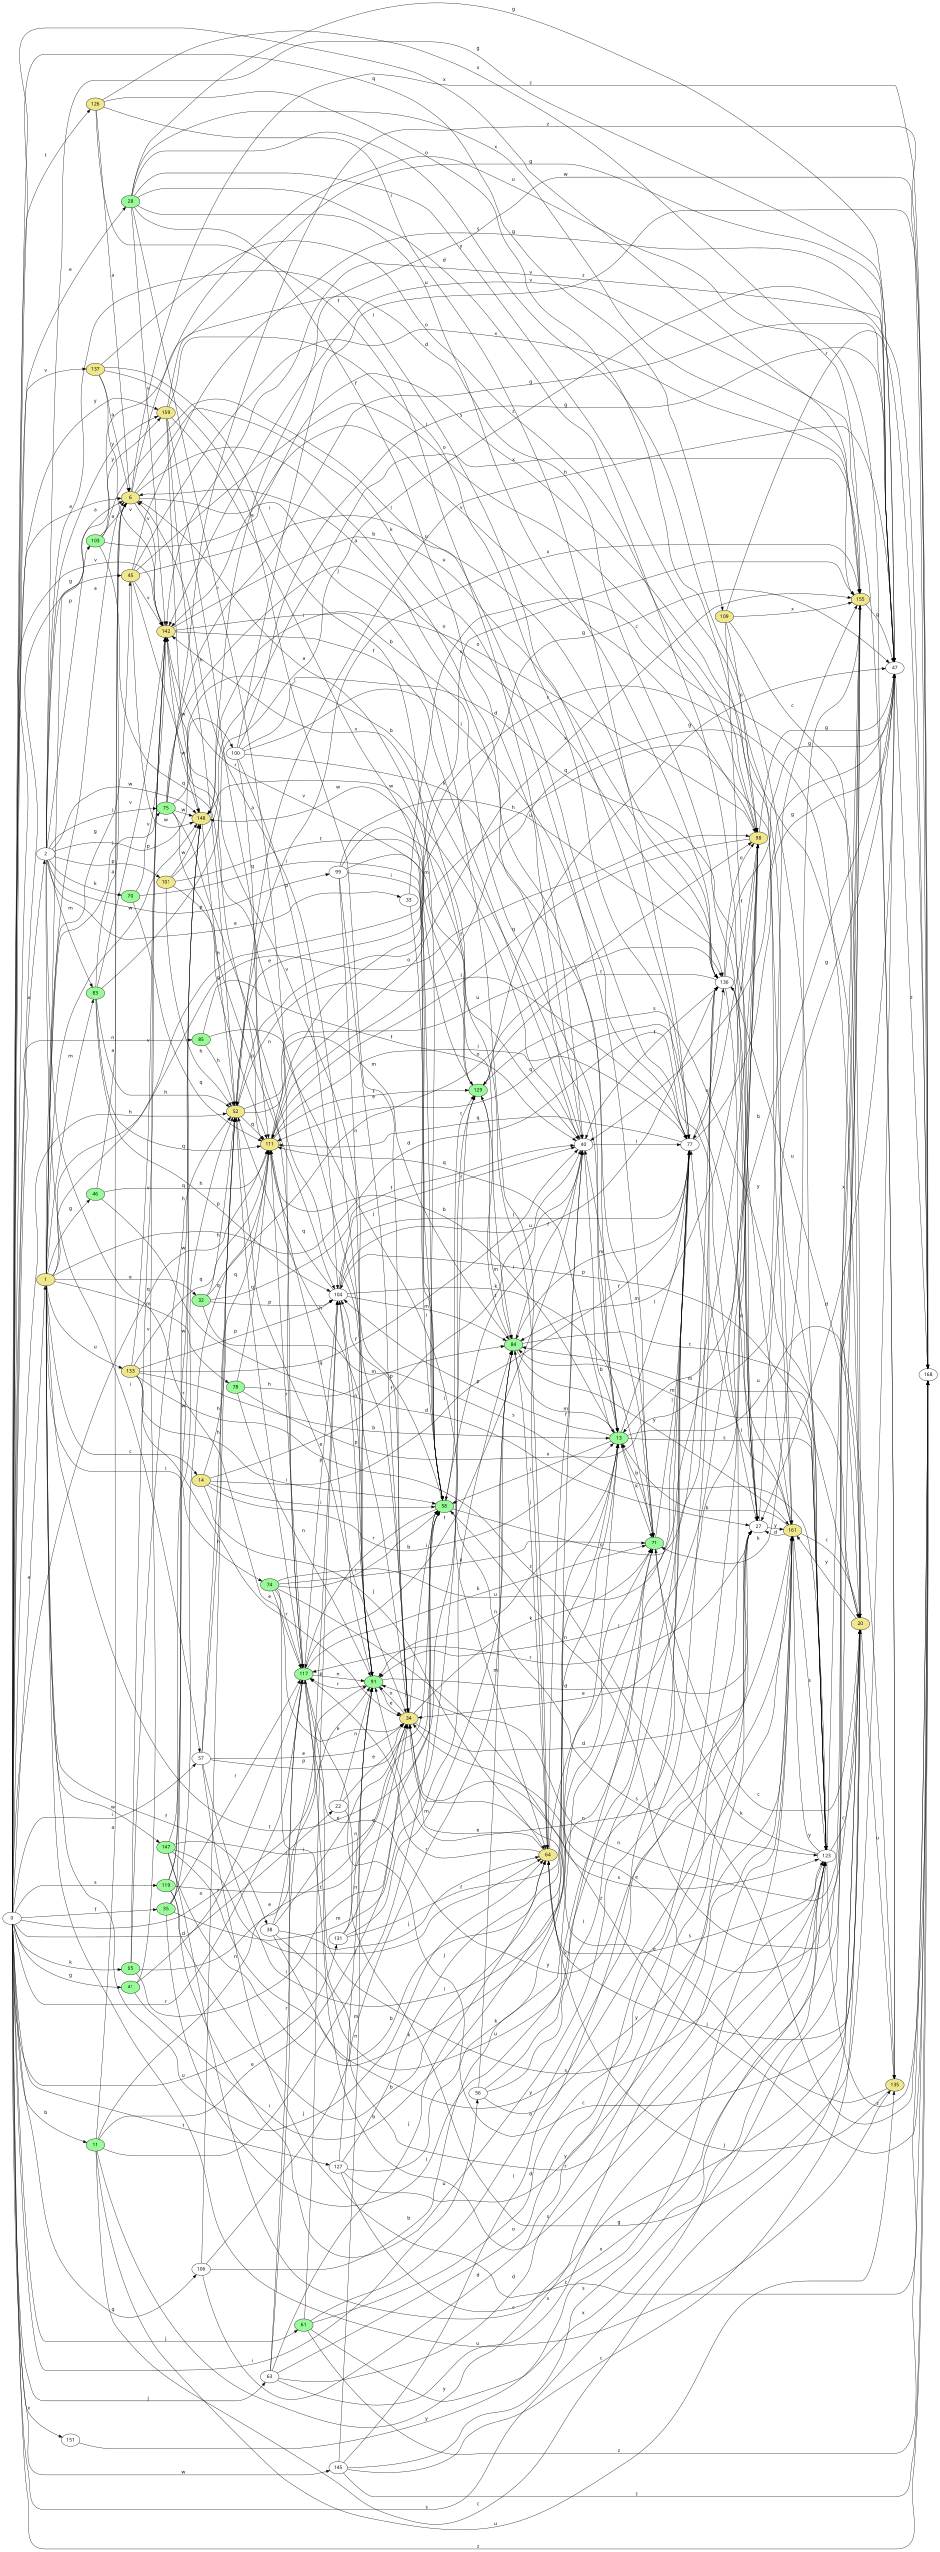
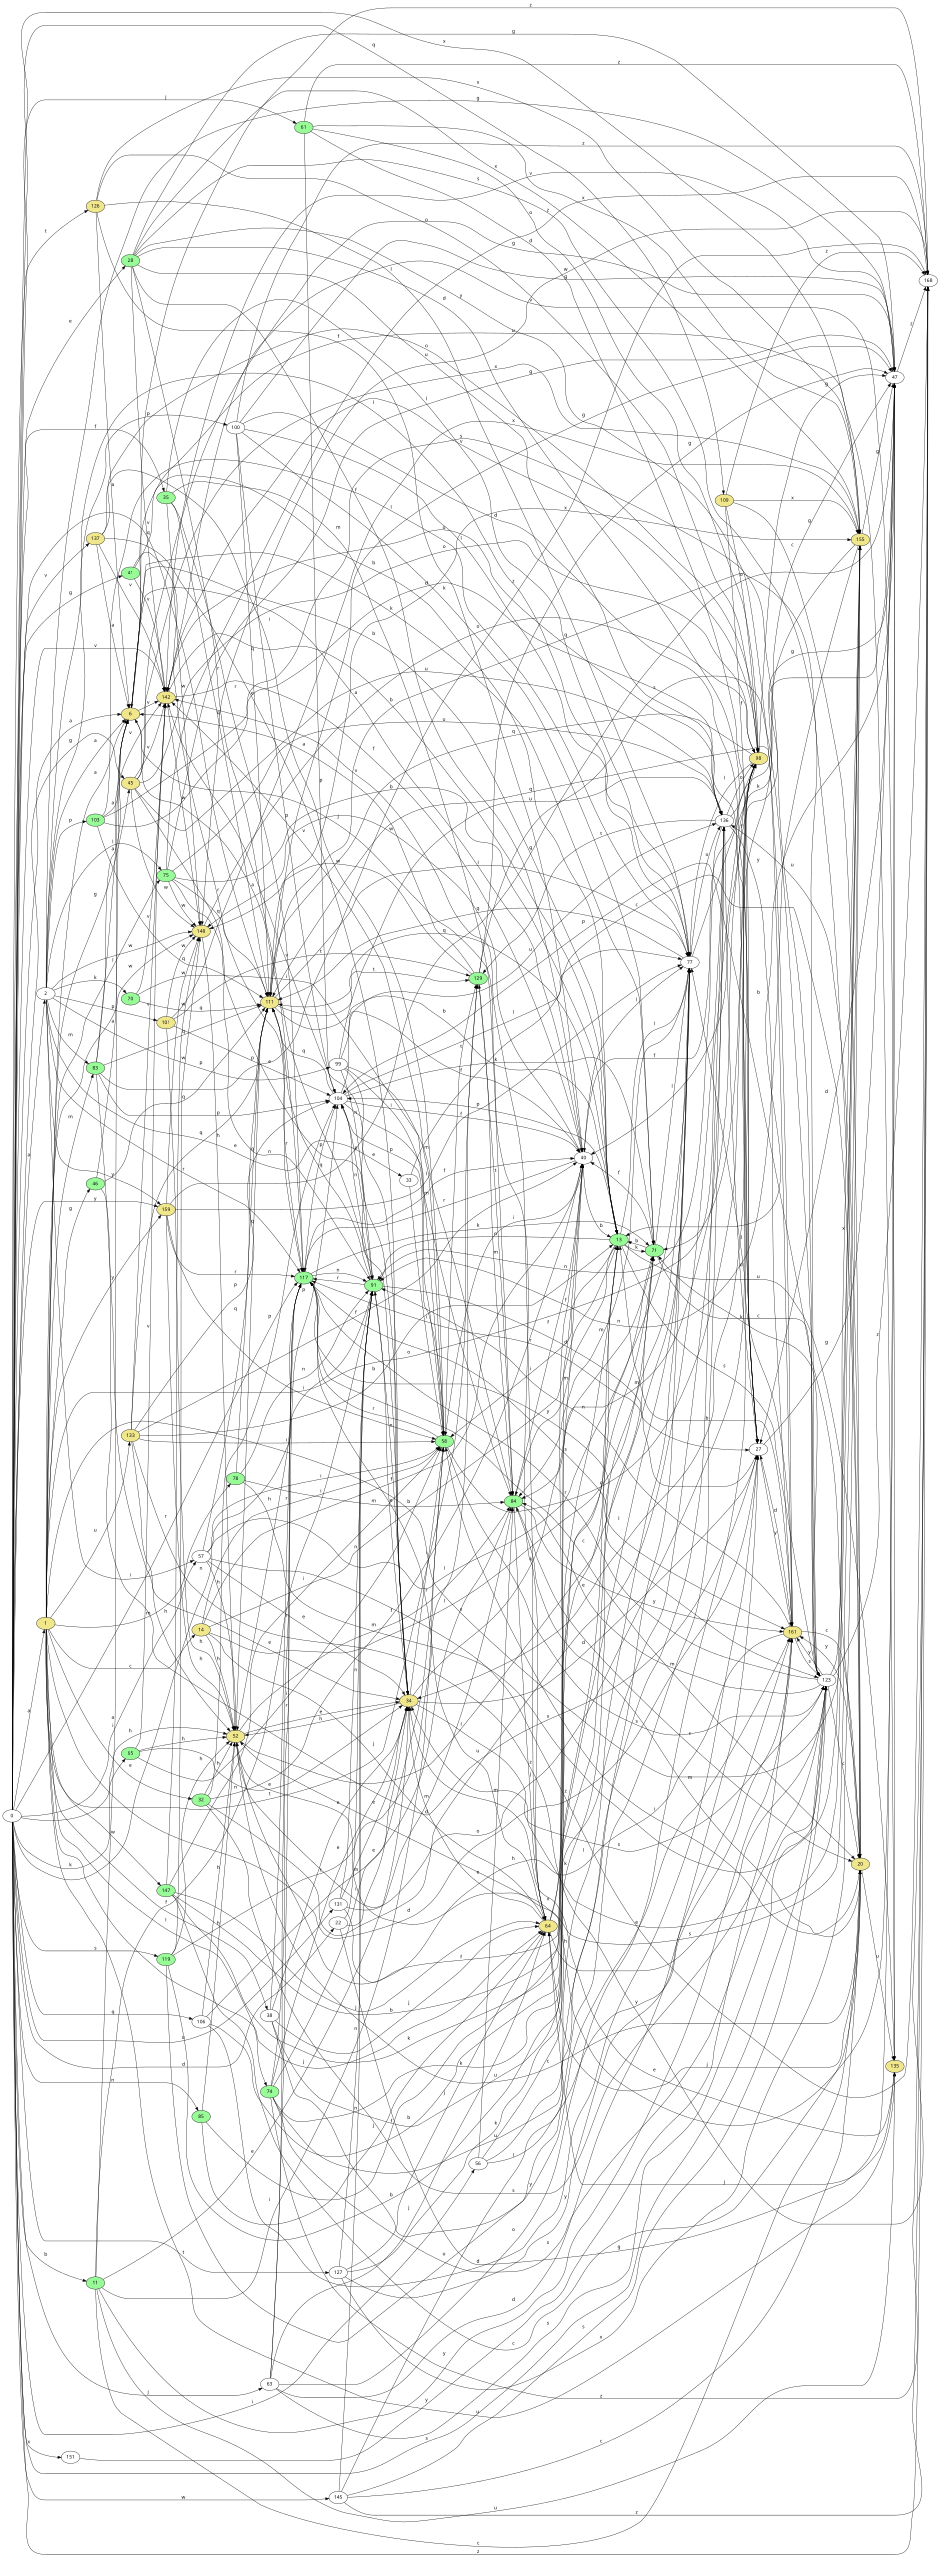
(827, 354) -> (827, 251)
none -> (446, 1206)
